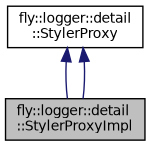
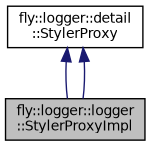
(75, 119) -> (75, 119)
